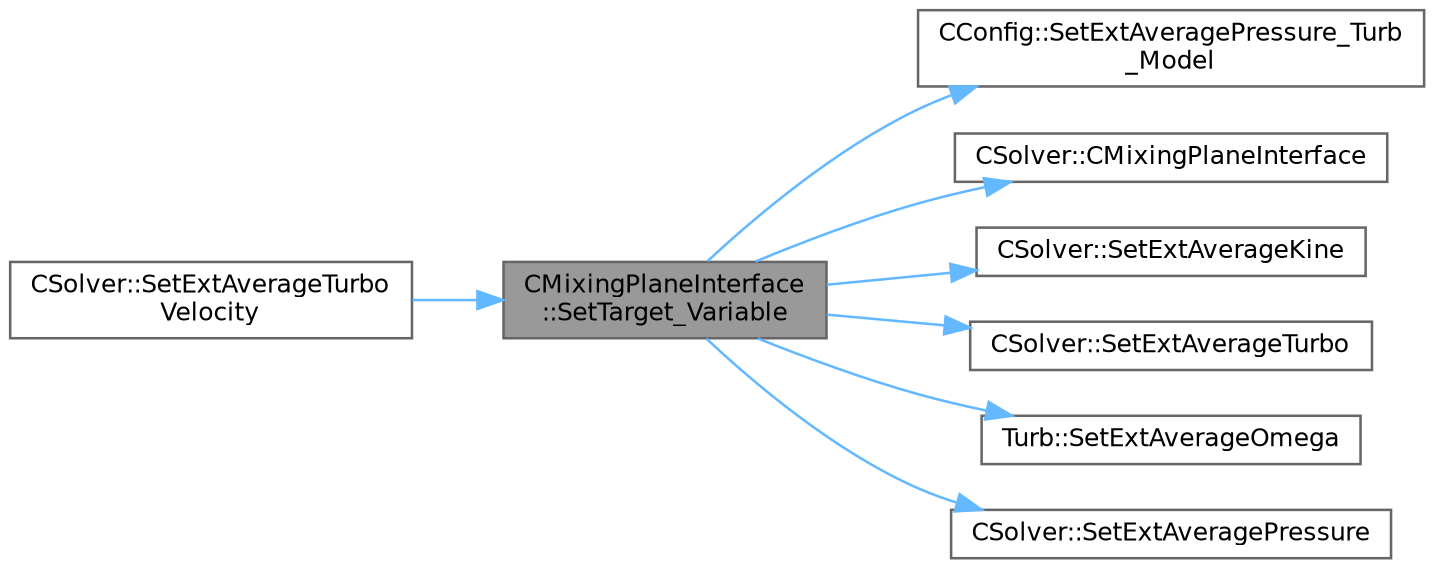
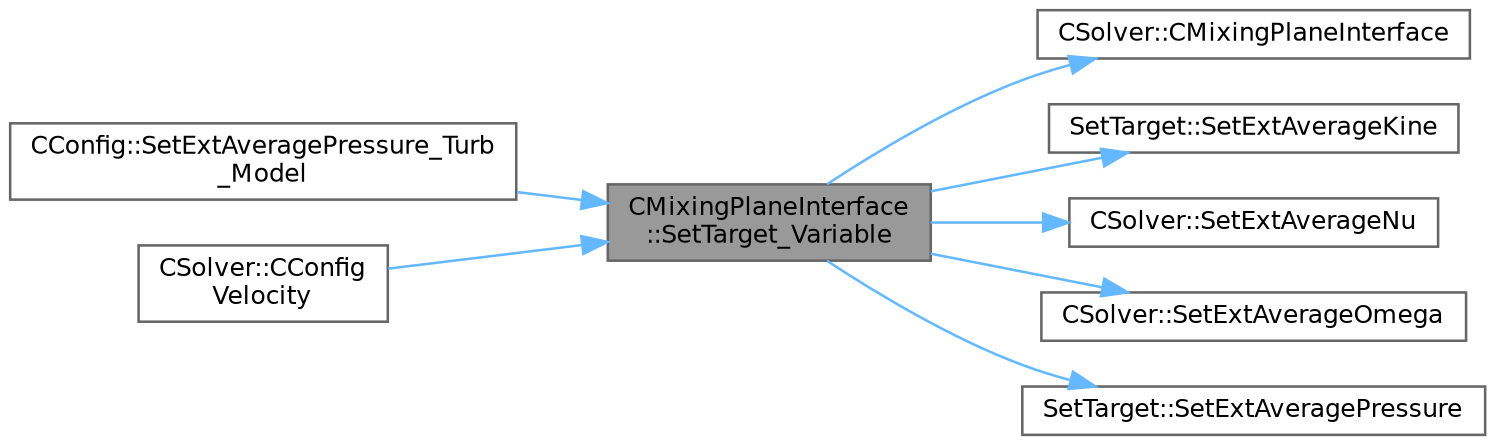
(822, 167) -> (549, 196)
(1171, 252) -> (1254, 128)
(211, 300) -> (263, 284)
(1171, 346) -> (1254, 223)
(1171, 440) -> (1254, 317)
(1171, 534) -> (1254, 411)
